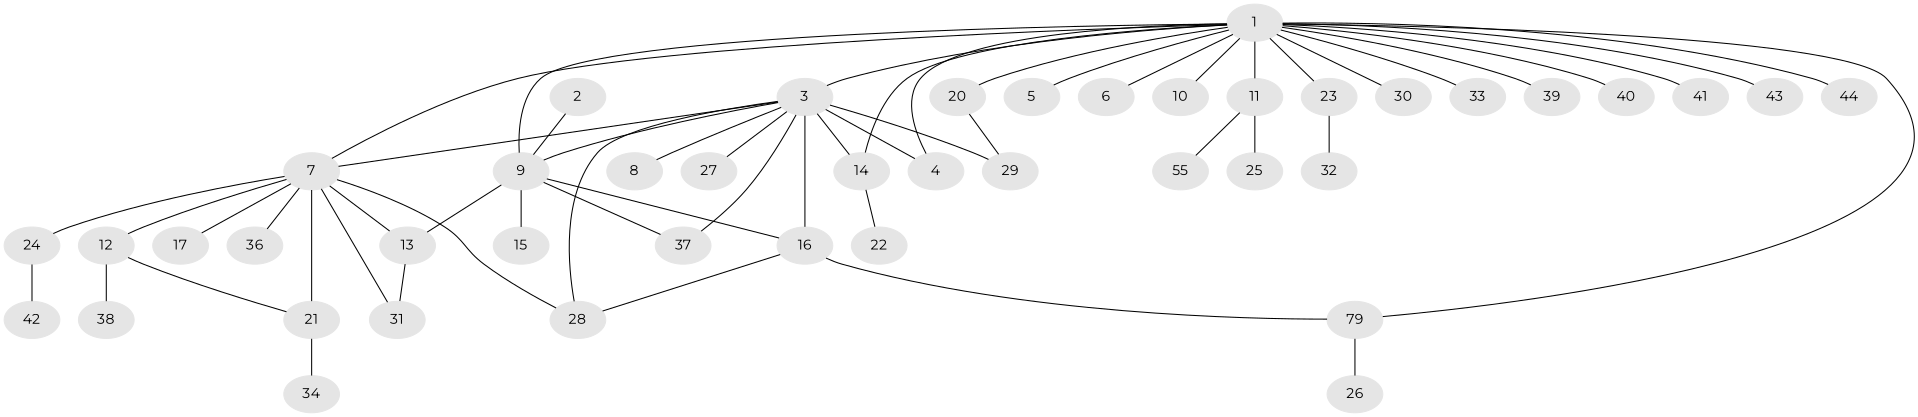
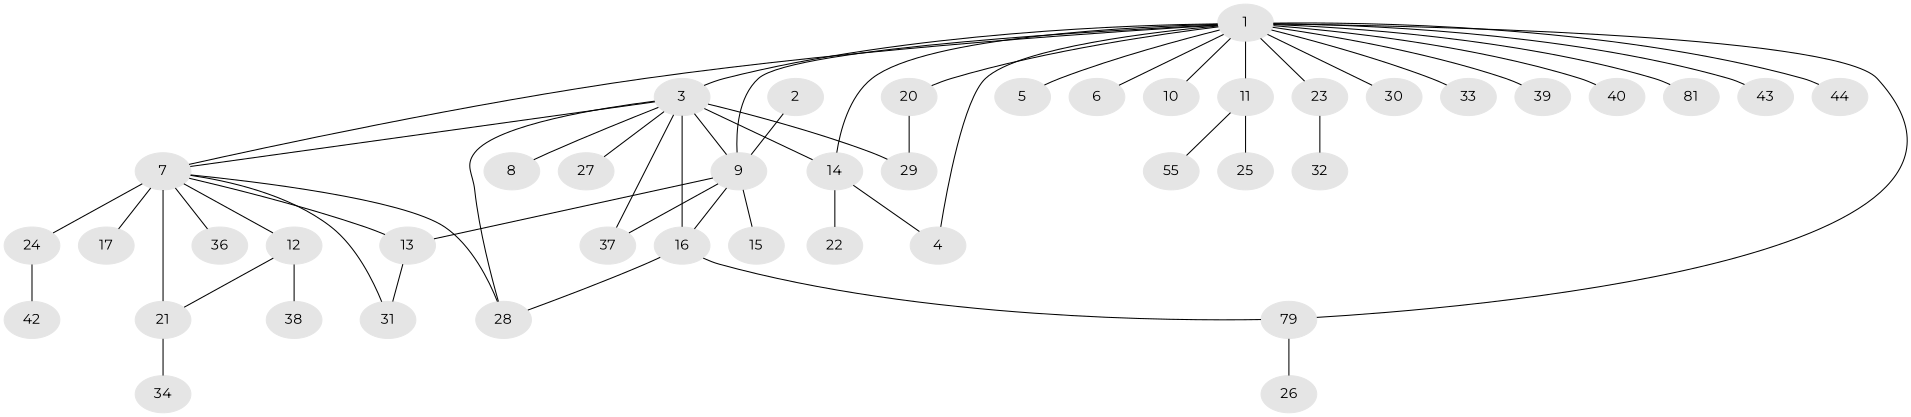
(1701, 97) -> (1691, 97)
(864, 130) -> (886, 208)
